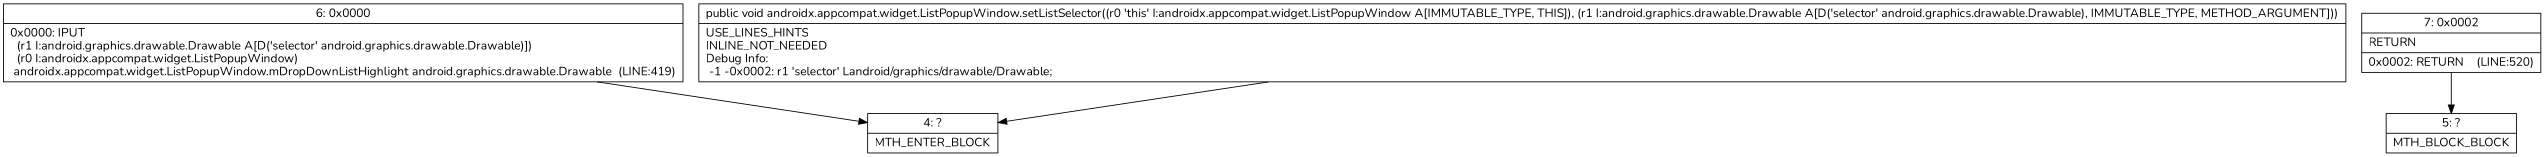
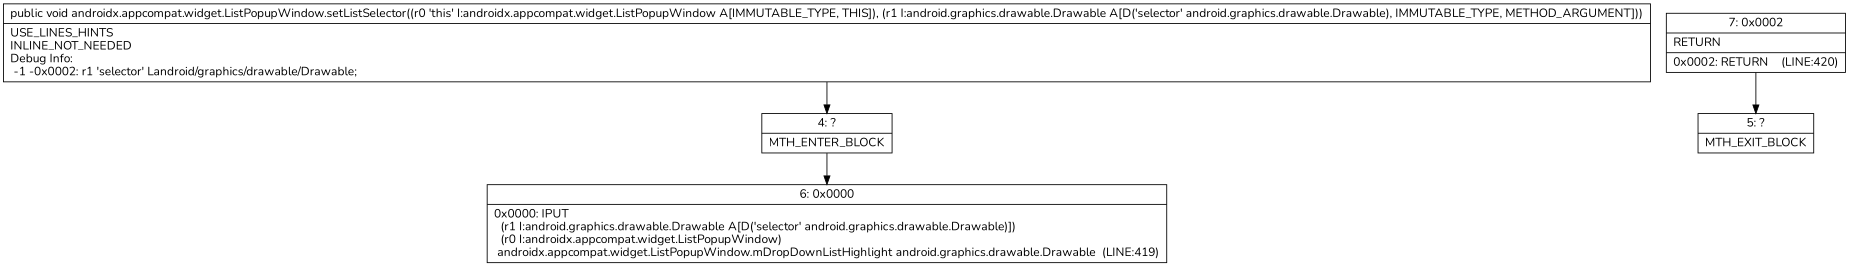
(2451, 62) -> (1756, 62)
(728, 102) -> (827, 164)
(2451, 143) -> (1756, 143)
